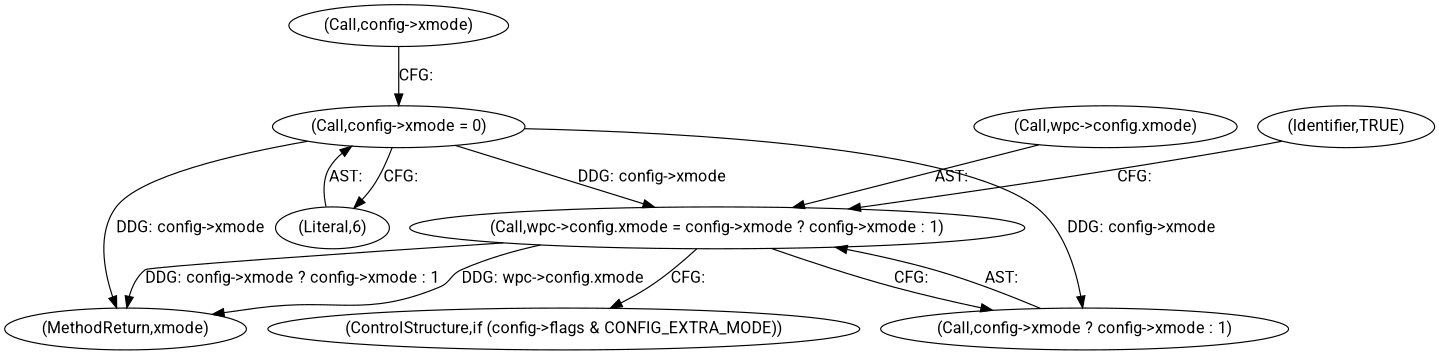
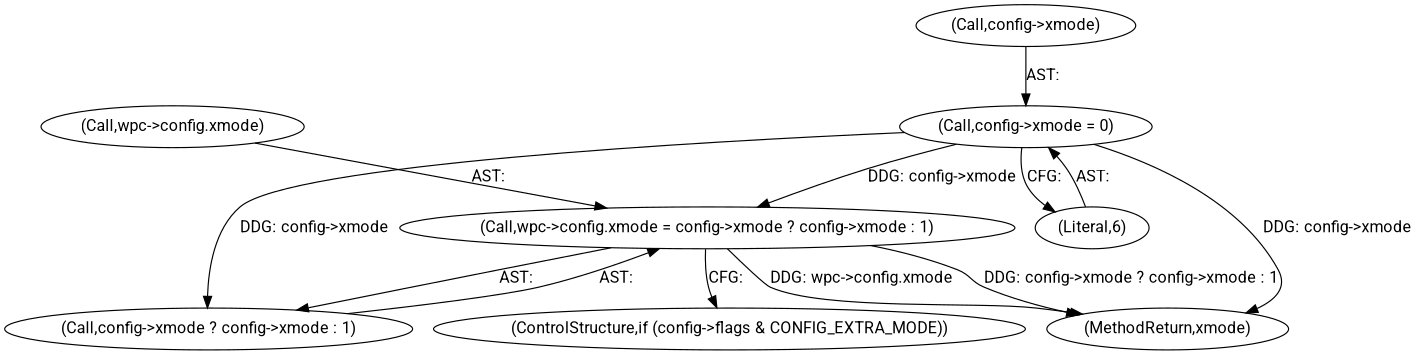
(418, 76) -> (1046, 76)
(1346, 127) -> none
(914, 278) -> (519, 278)
